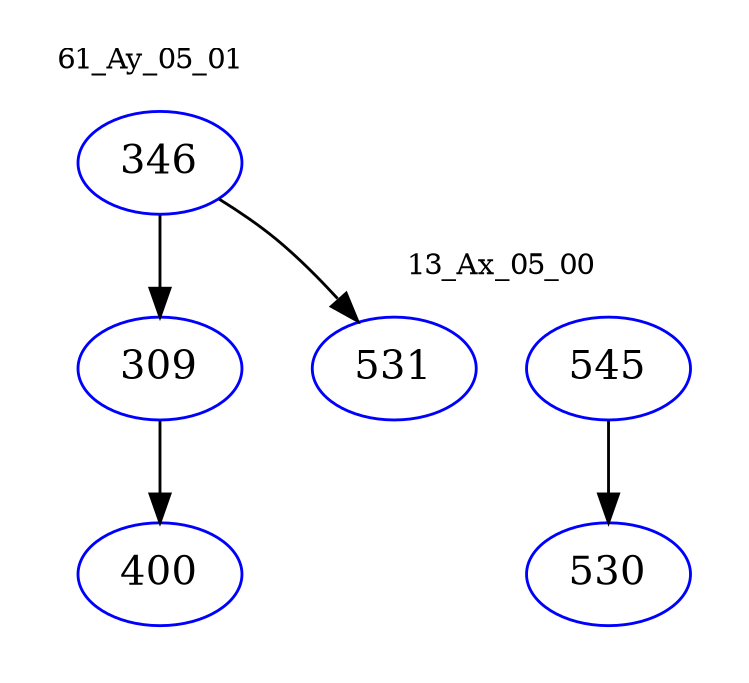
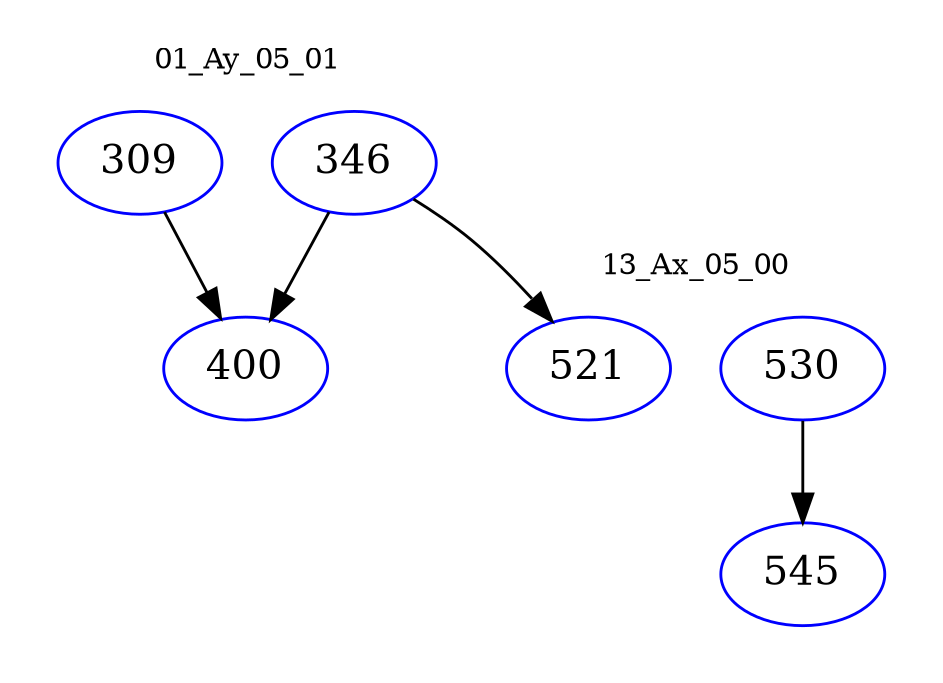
(150, 61) -> (247, 61)
(160, 252) -> (307, 253)
(394, 369) -> (589, 369)
(609, 457) -> (803, 457)
